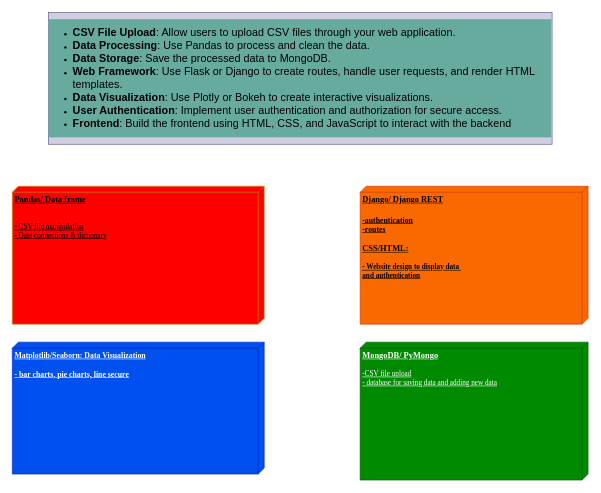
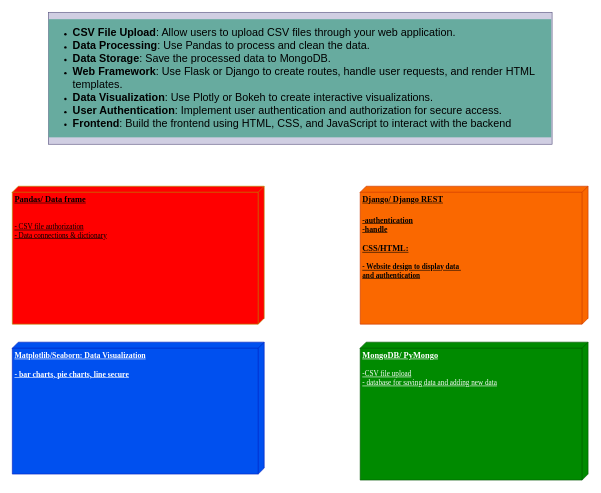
(71, 208) -> (71, 208)
(419, 221) -> (419, 221)
